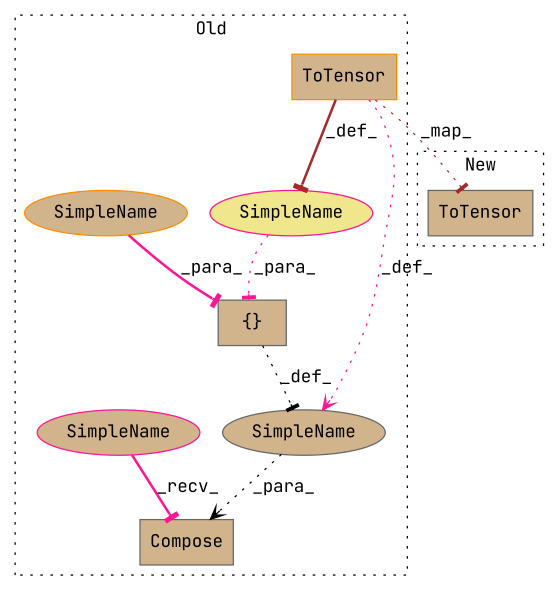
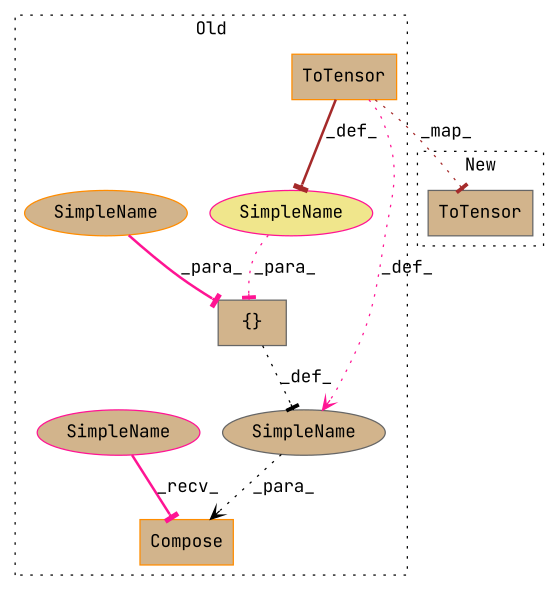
(187, 542) -> (187, 542)
